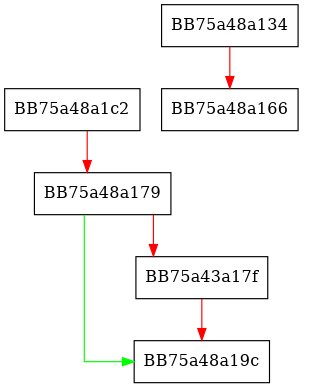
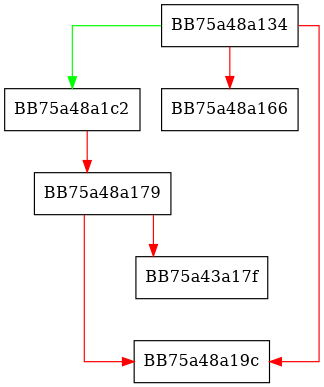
none -> (91, 26)
(84, 307) -> (84, 307)
(202, 314) -> (319, 202)
